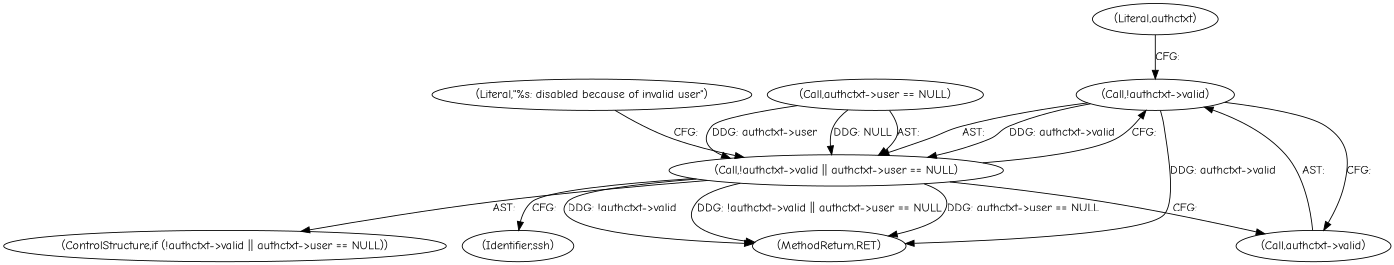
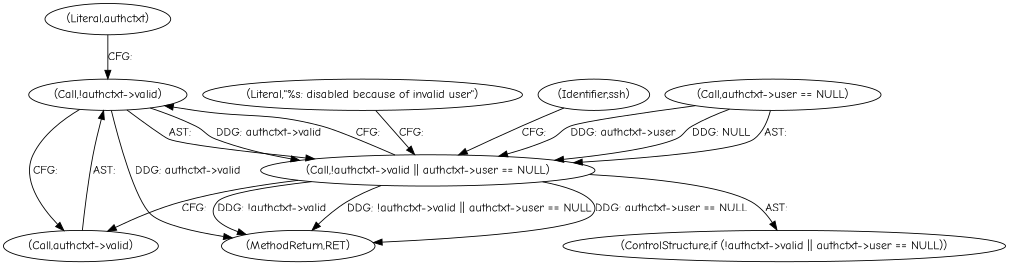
(600, 187) -> (515, 129)
